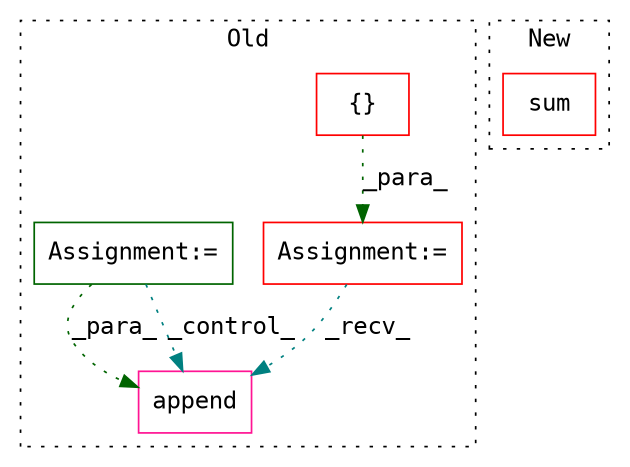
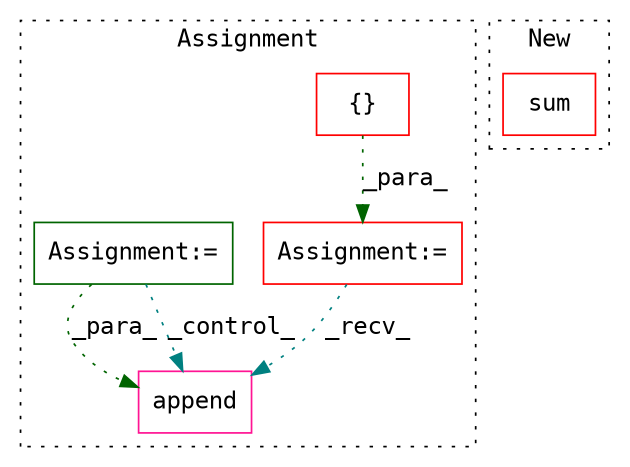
(248, 40) -> (248, 40)
